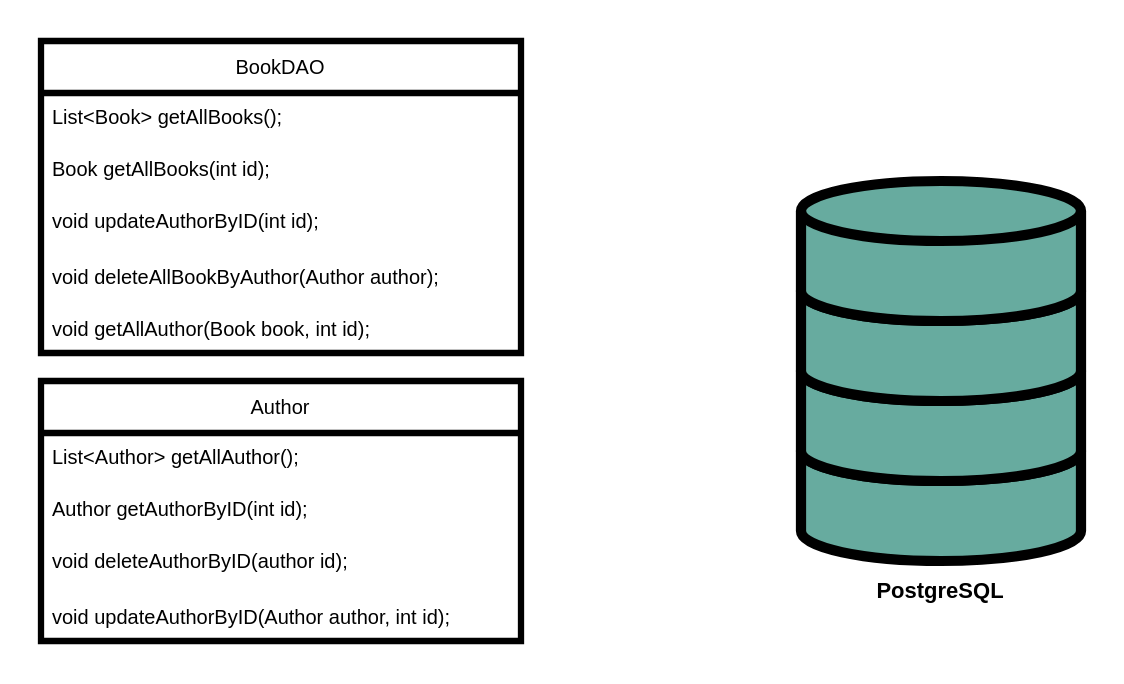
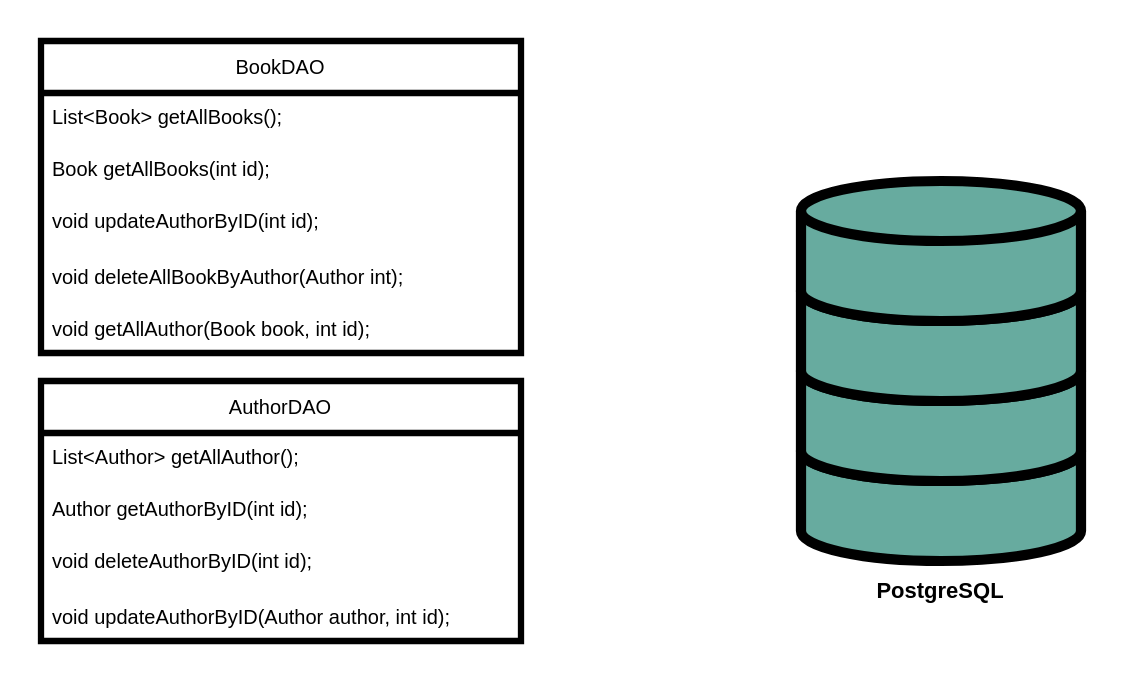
(283, 292) -> (283, 292)
(281, 407) -> (281, 407)
(222, 563) -> (203, 563)
